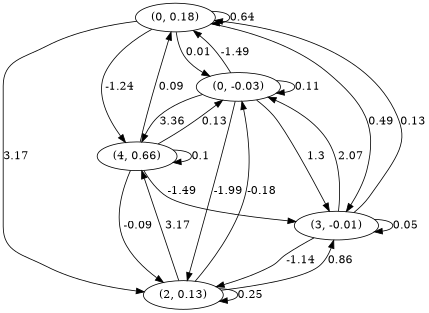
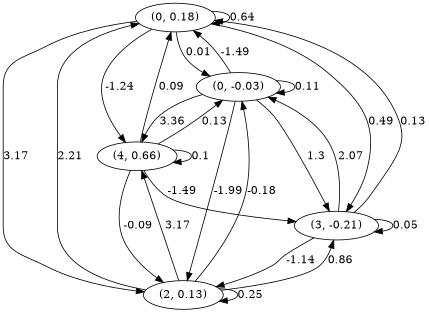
none -> (57, 164)
(336, 226) -> (336, 226)
